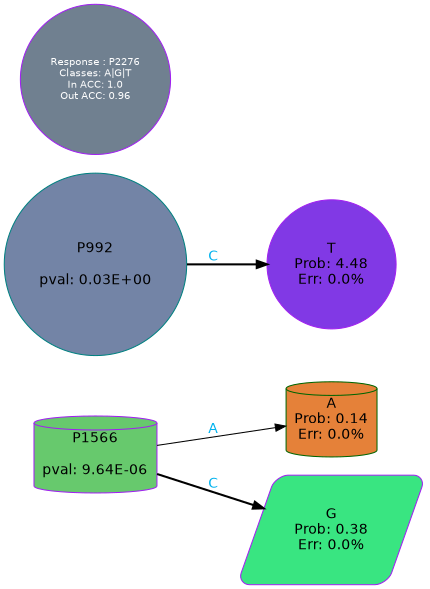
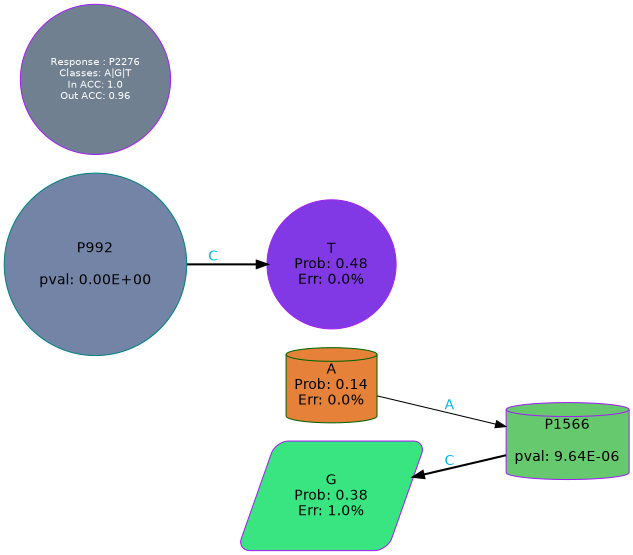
(95, 264) -> (95, 264)
(332, 264) -> (332, 264)
(216, 437) -> (436, 410)
(332, 530) -> (332, 496)
